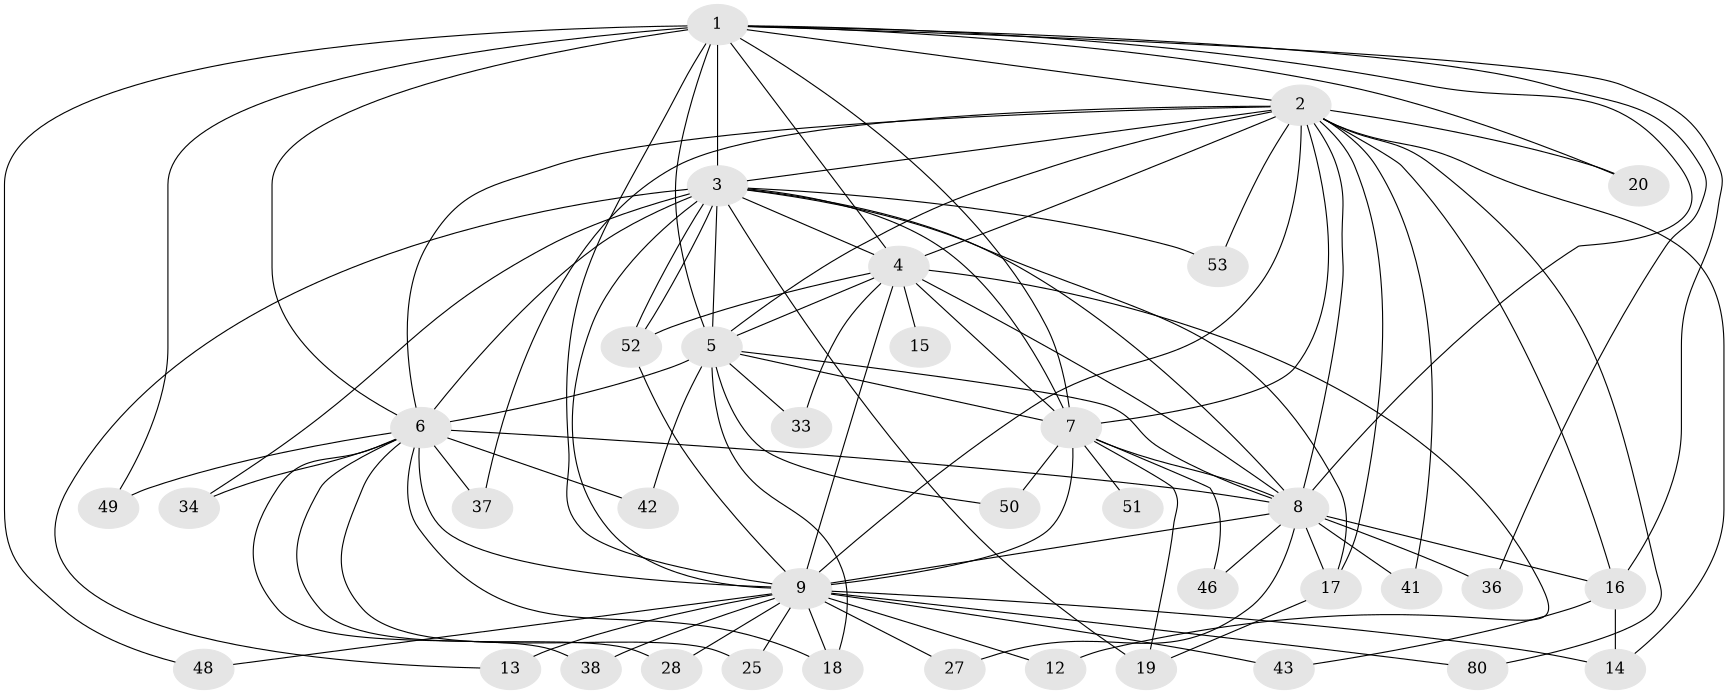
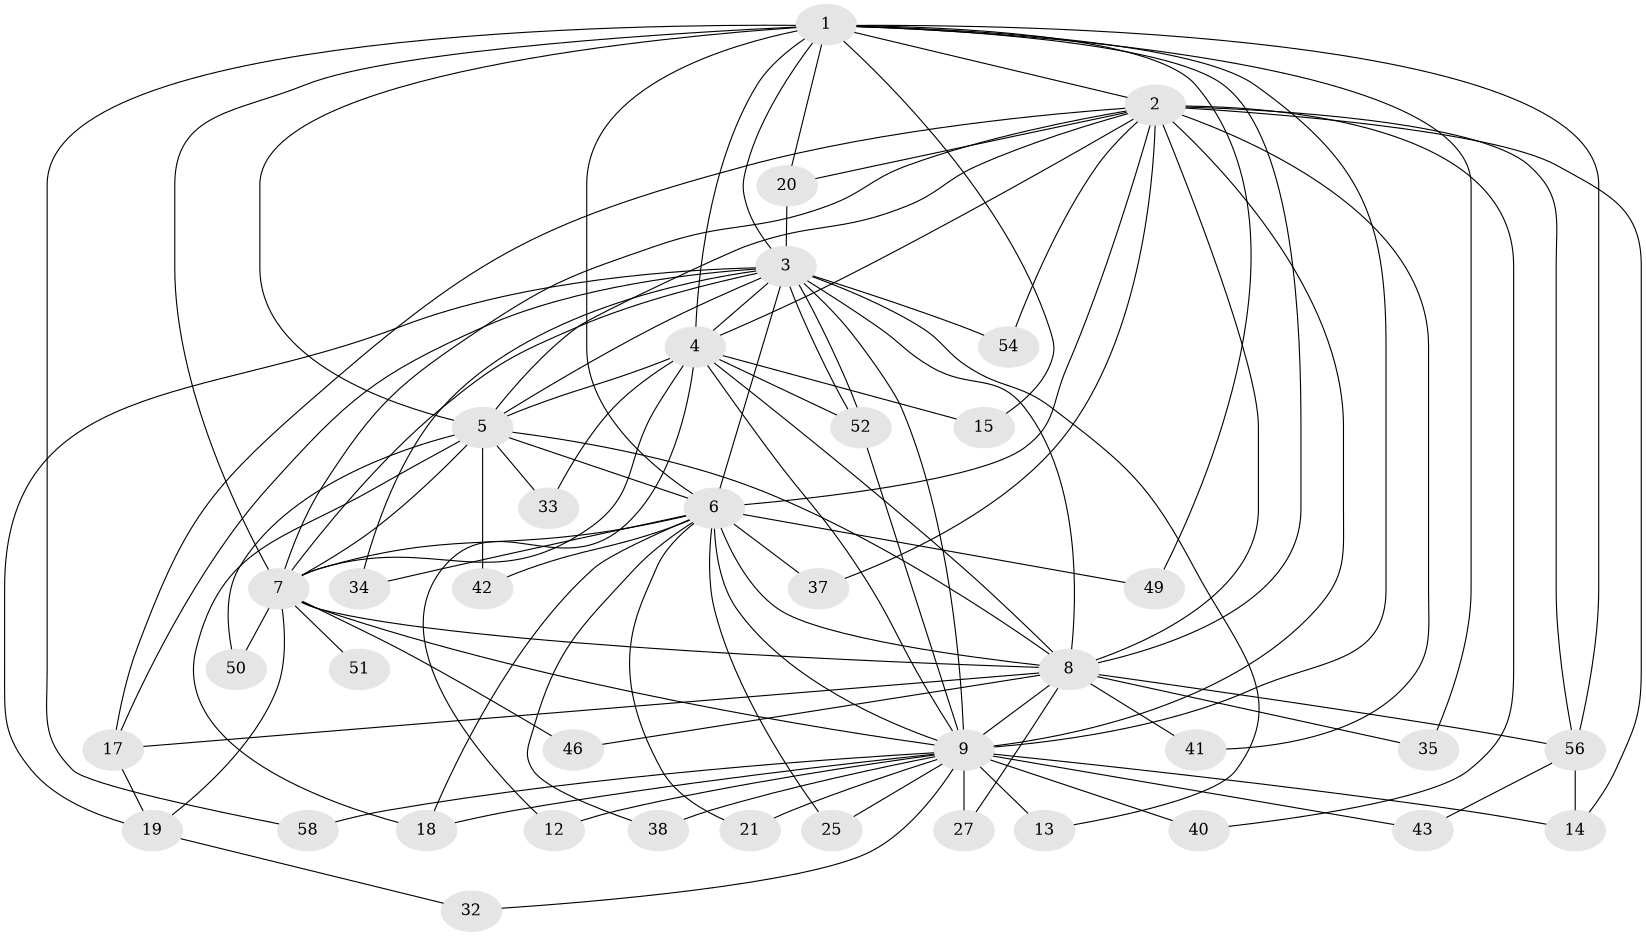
(1009, 146) -> (787, 226)
none -> (993, 216)
(1218, 266) -> (1009, 347)
none -> (454, 544)
(1492, 589) -> (1429, 750)
(1615, 589) -> (1575, 750)
(204, 669) -> (308, 831)
(672, 669) -> (750, 831)
(1478, 669) -> (1199, 831)
none -> (471, 911)
